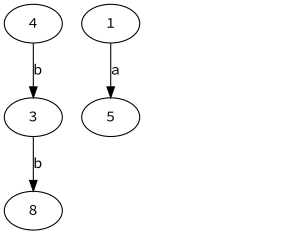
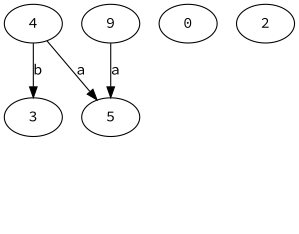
(111, 24) -> (111, 24)
none -> (188, 24)
none -> (266, 24)
none -> (69, 66)
(33, 211) -> none
